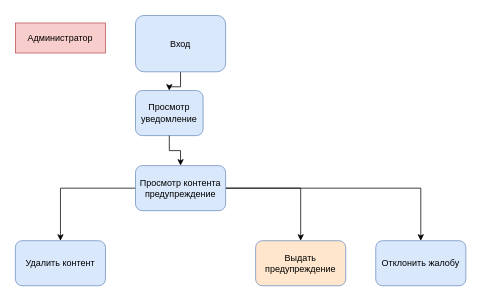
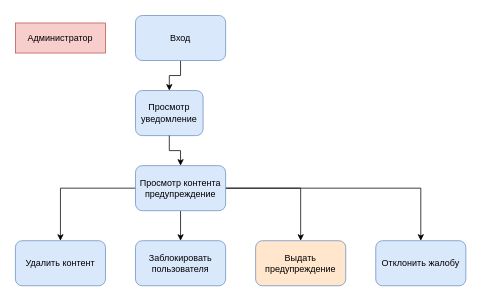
(180, 44) -> (180, 38)
none -> (180, 222)
none -> (180, 263)
